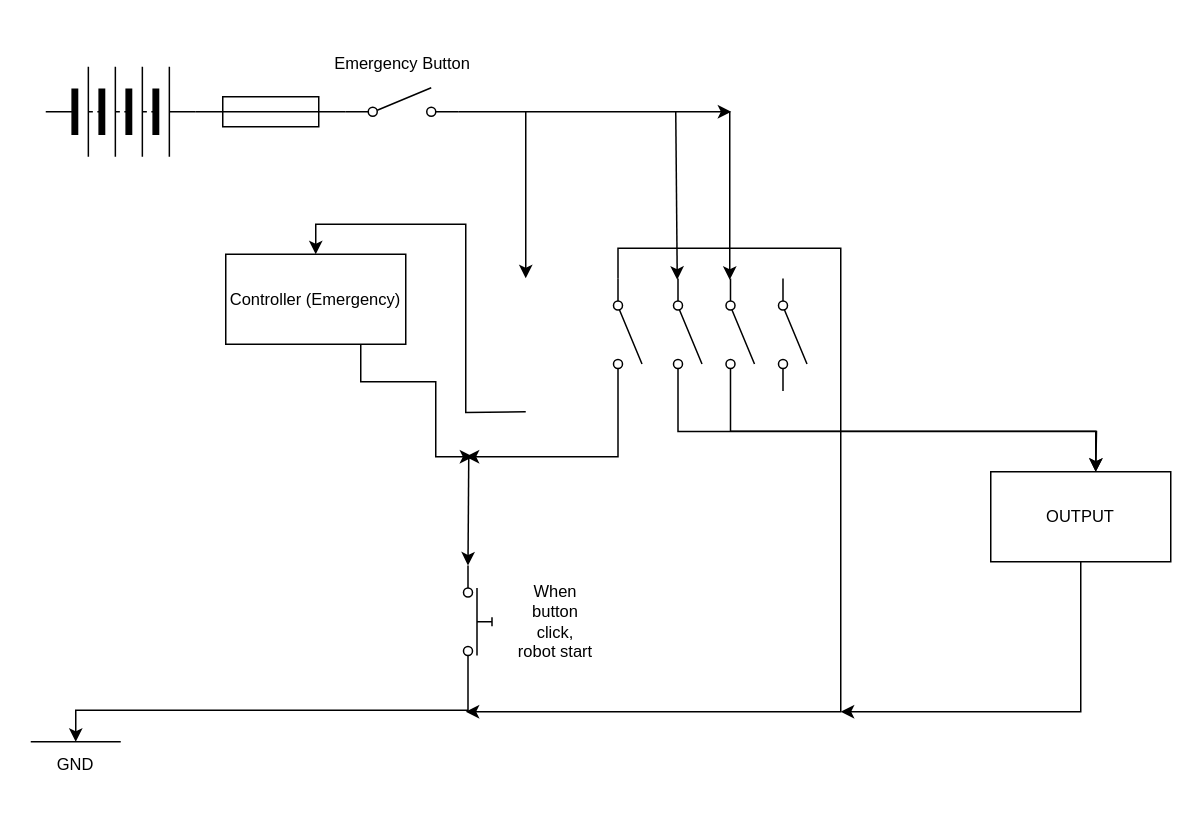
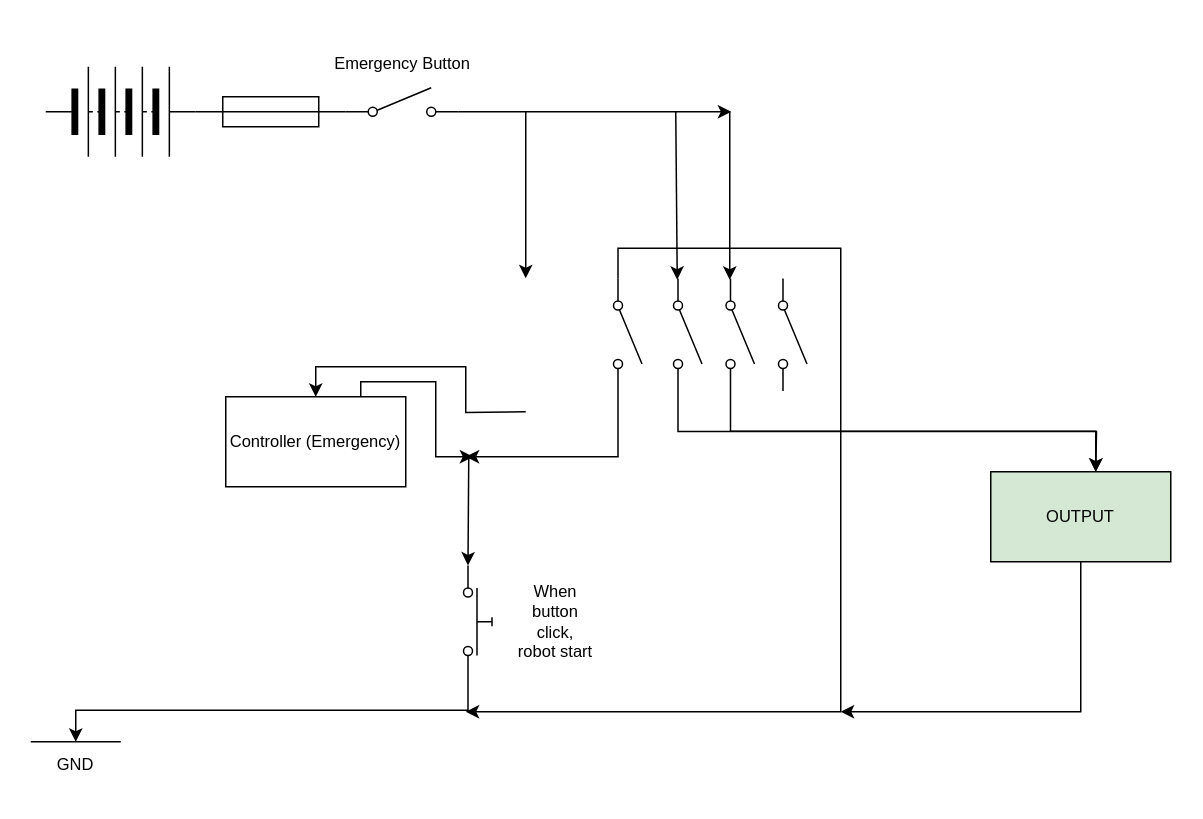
(316, 299) -> (316, 442)
(1081, 517) -> (1081, 517)
